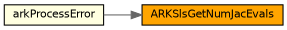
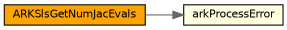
(117, 15) -> (159, 15)
